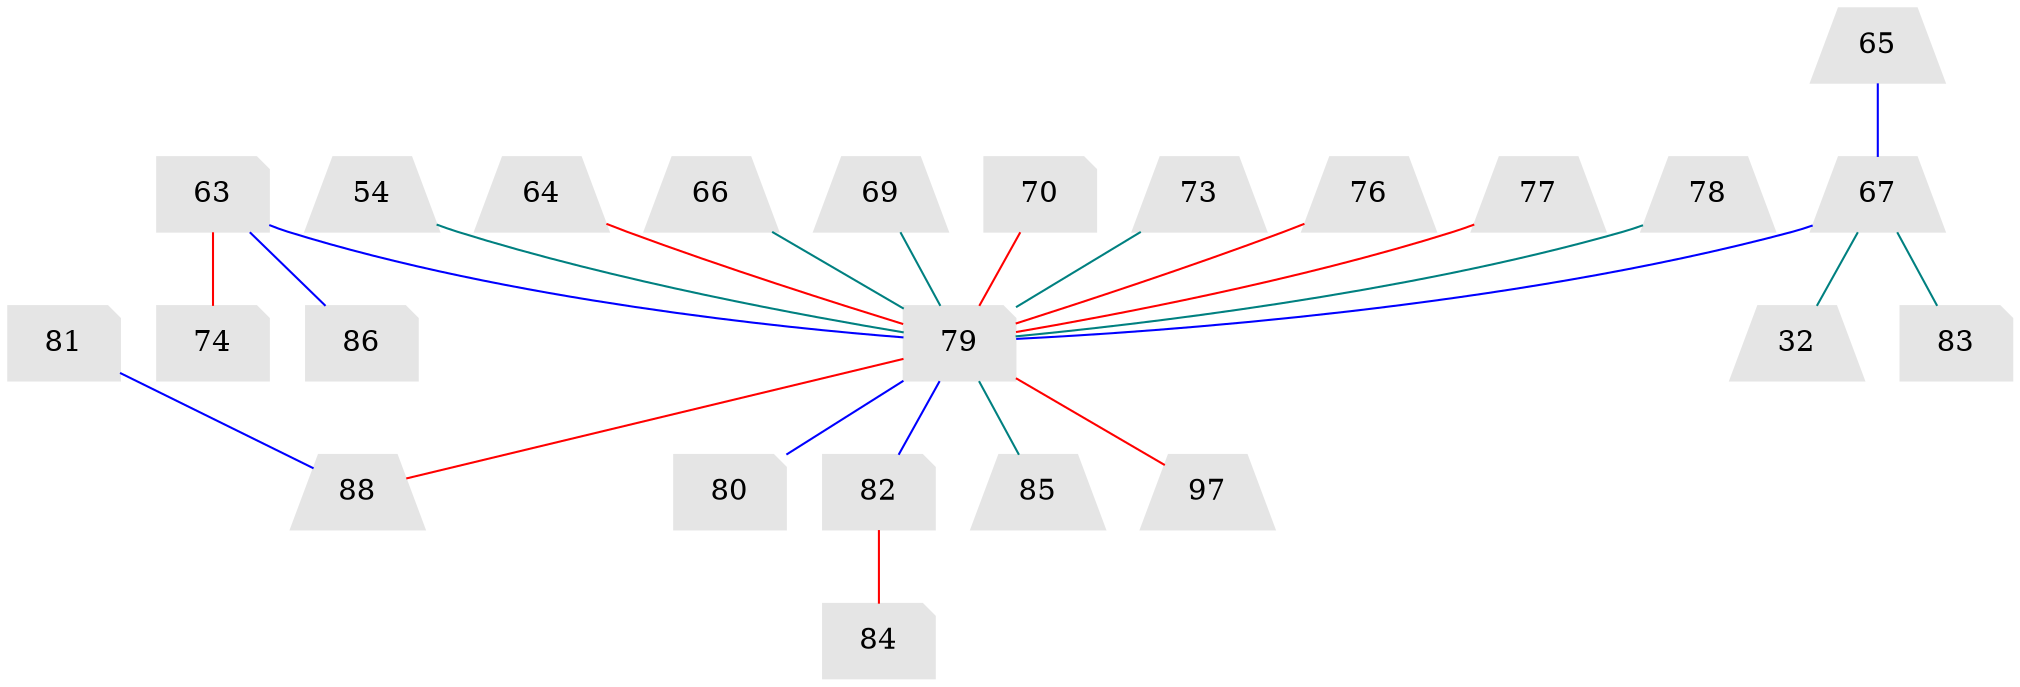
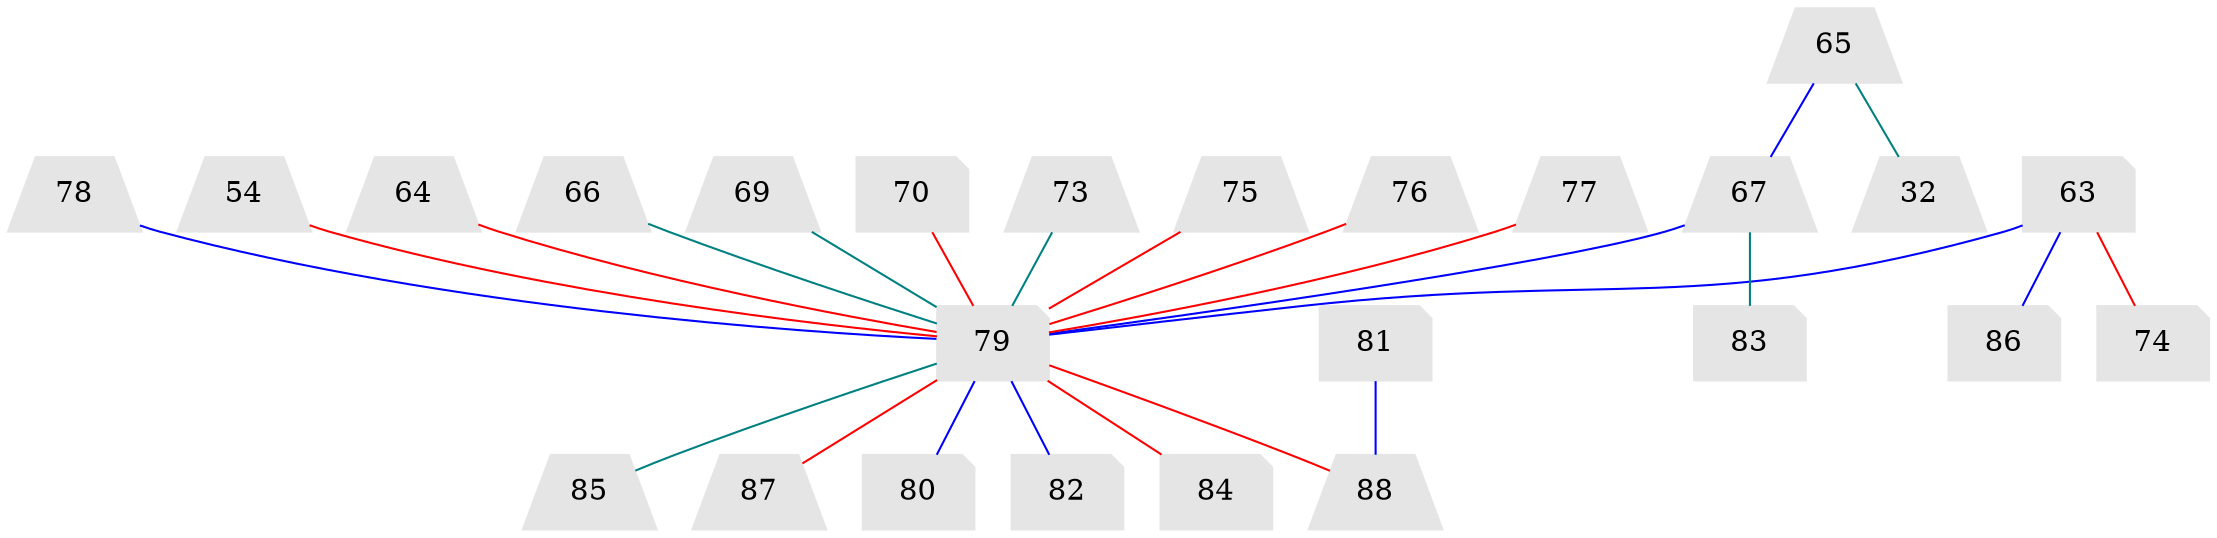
none -> (1241, 194)
(1837, 269) -> (1877, 120)
(668, 287) -> (621, 295)
(1332, 295) -> (535, 303)
(1208, 492) -> (759, 492)
(879, 567) -> (1105, 418)
